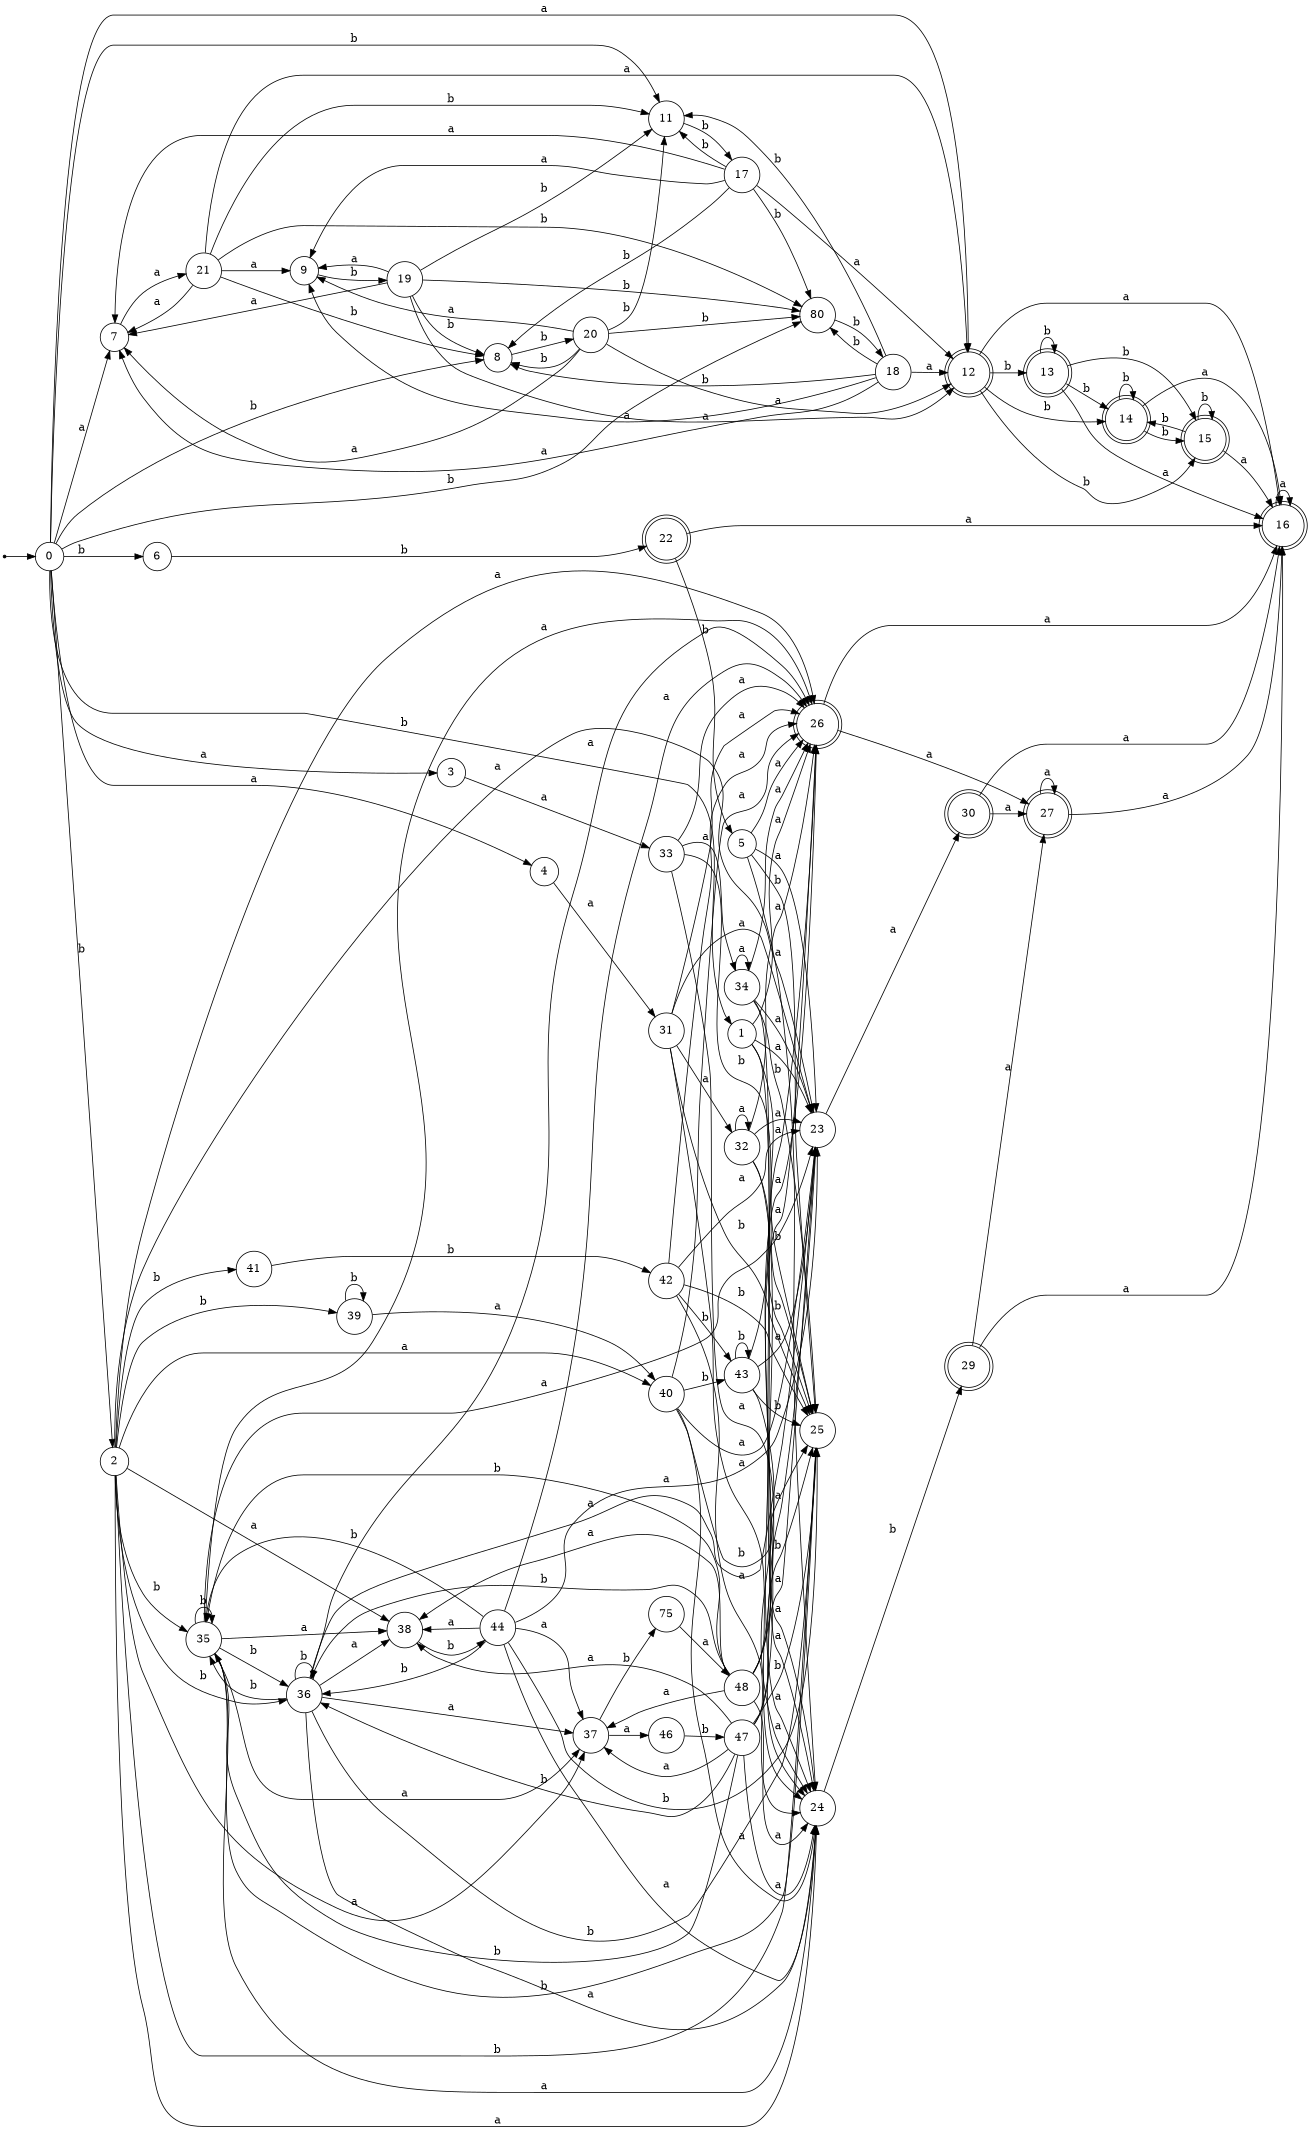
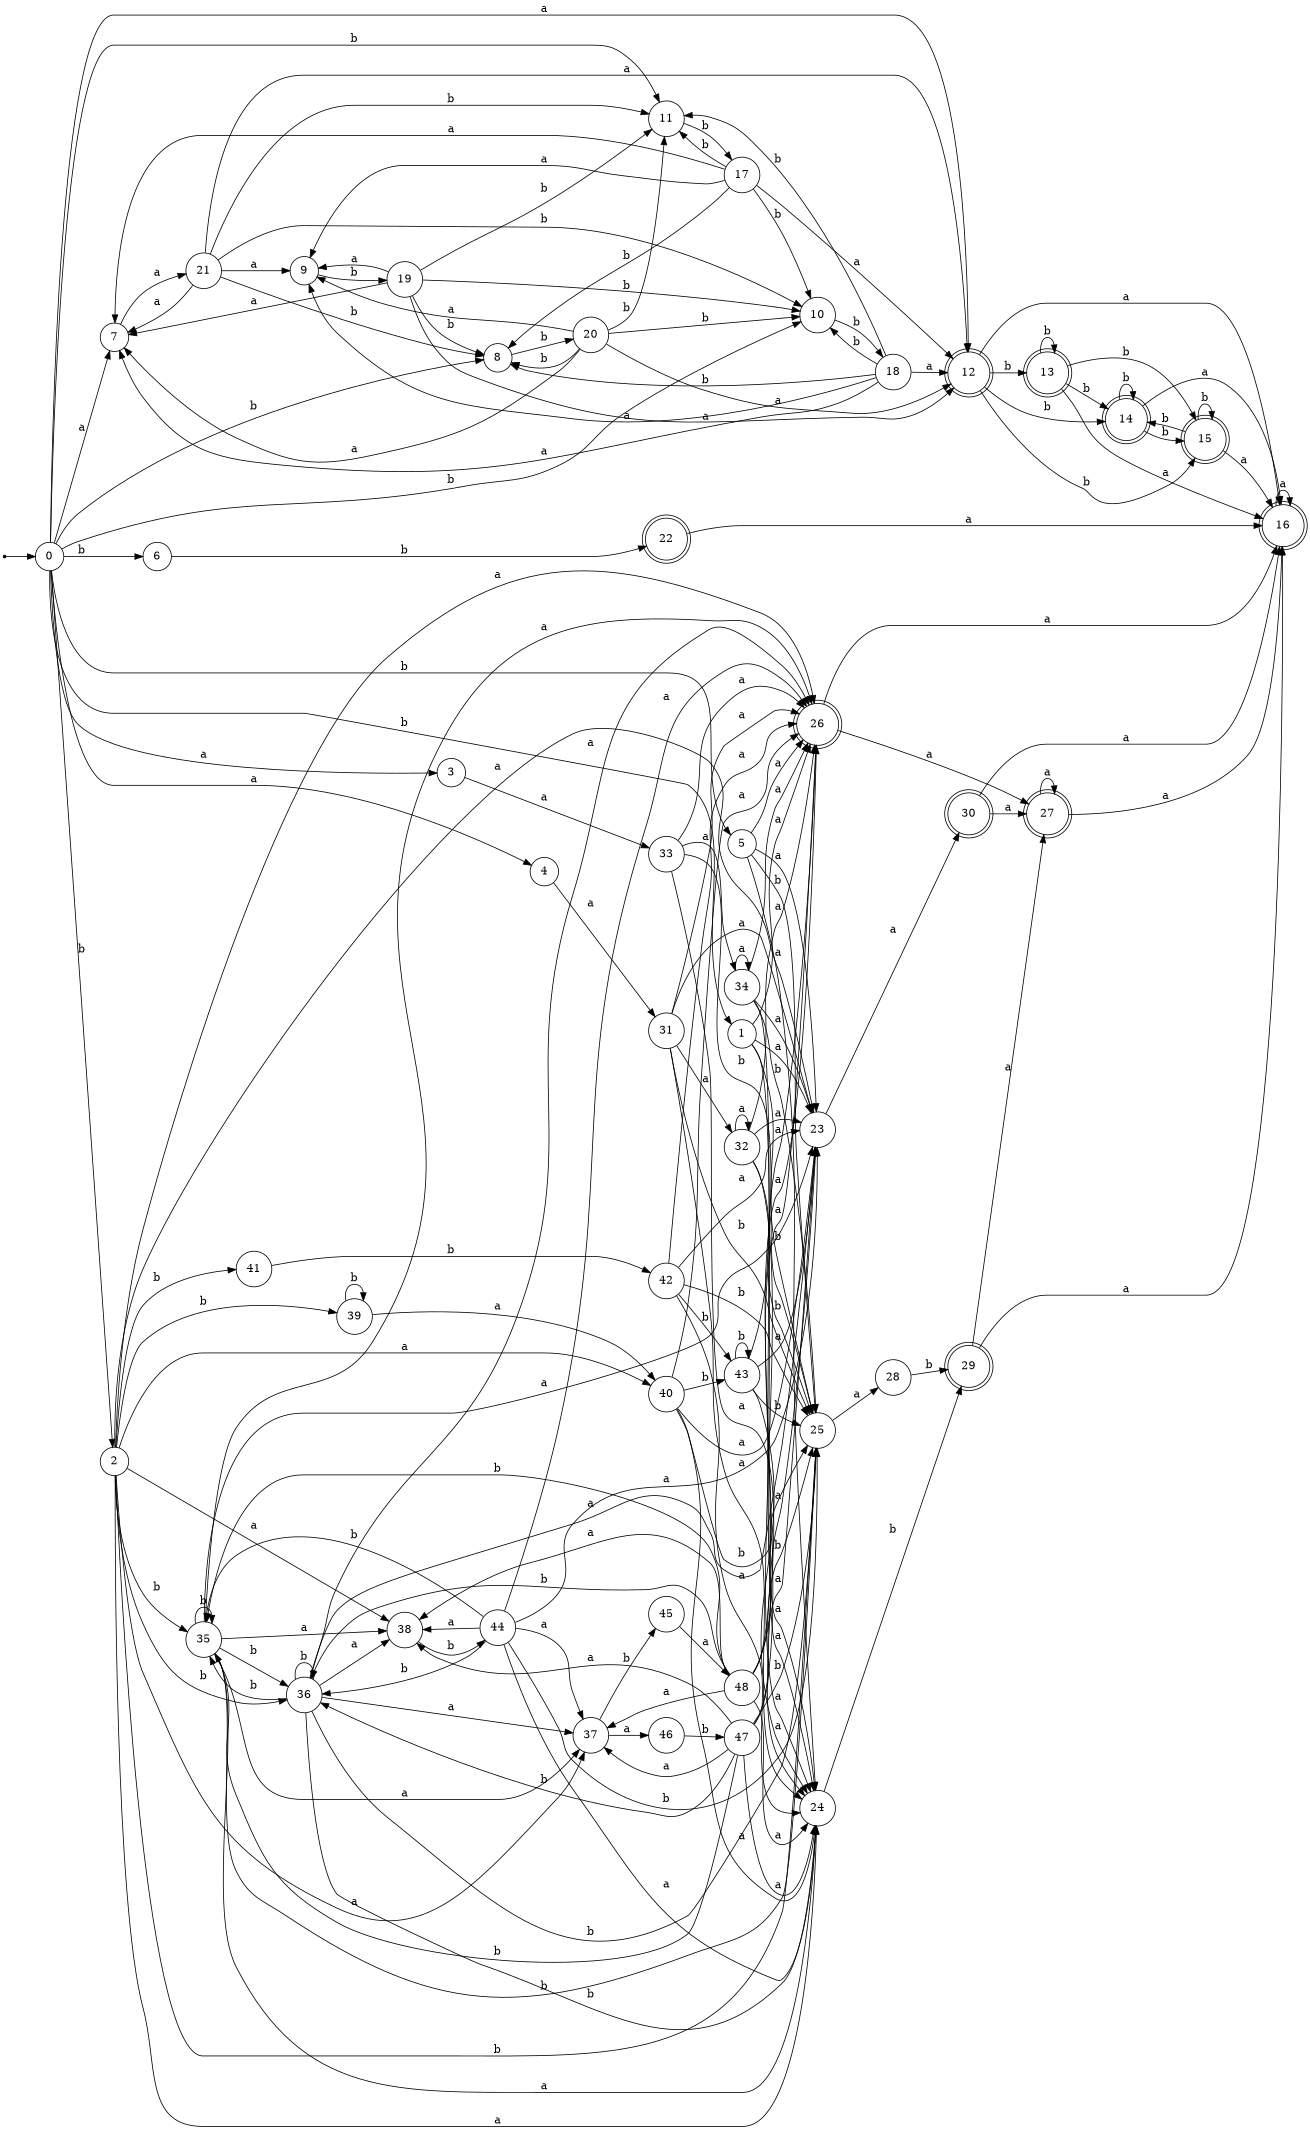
(818, 315) -> (818, 315)
(714, 691) -> (417, 673)
none -> (893, 1378)
(666, 1614) -> (666, 1614)
(591, 1995) -> (591, 1995)
